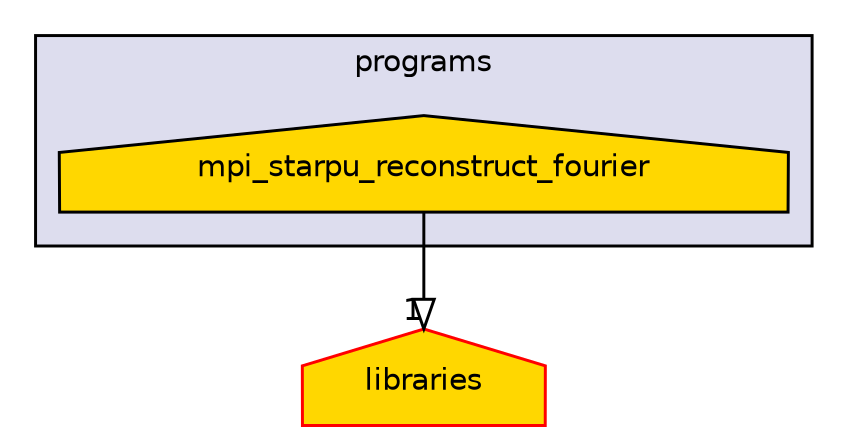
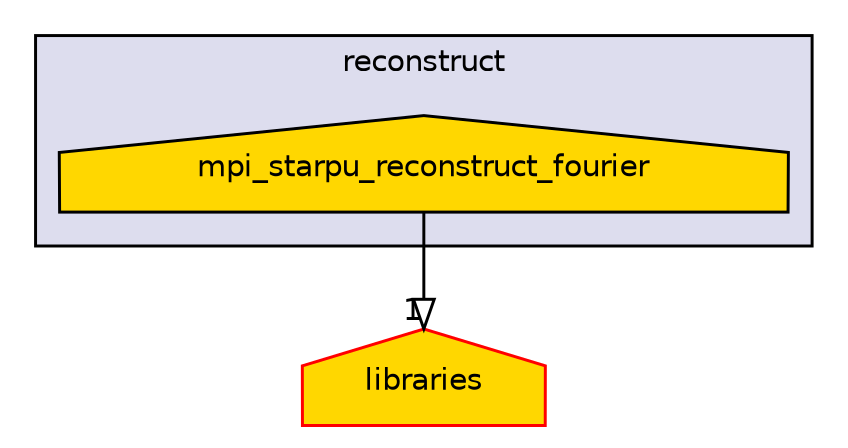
(424, 64) -> (424, 64)
